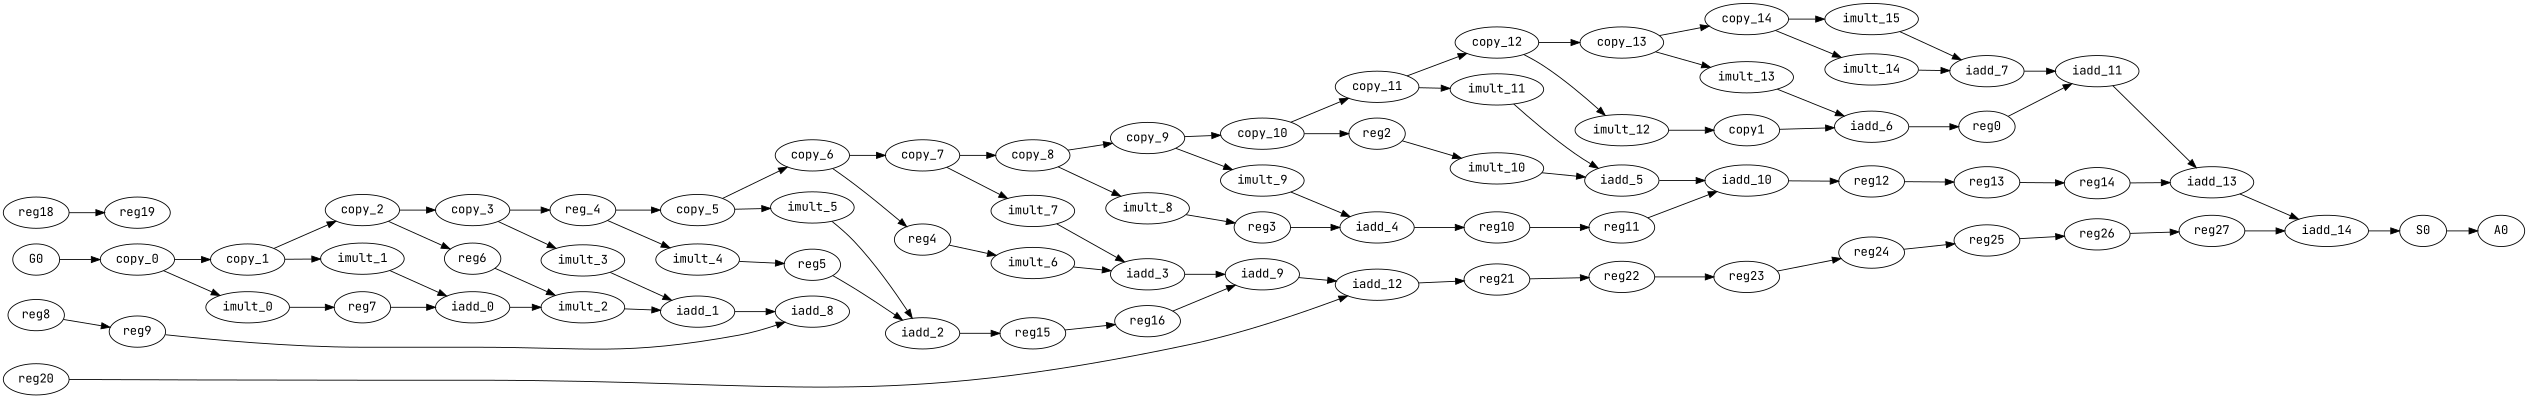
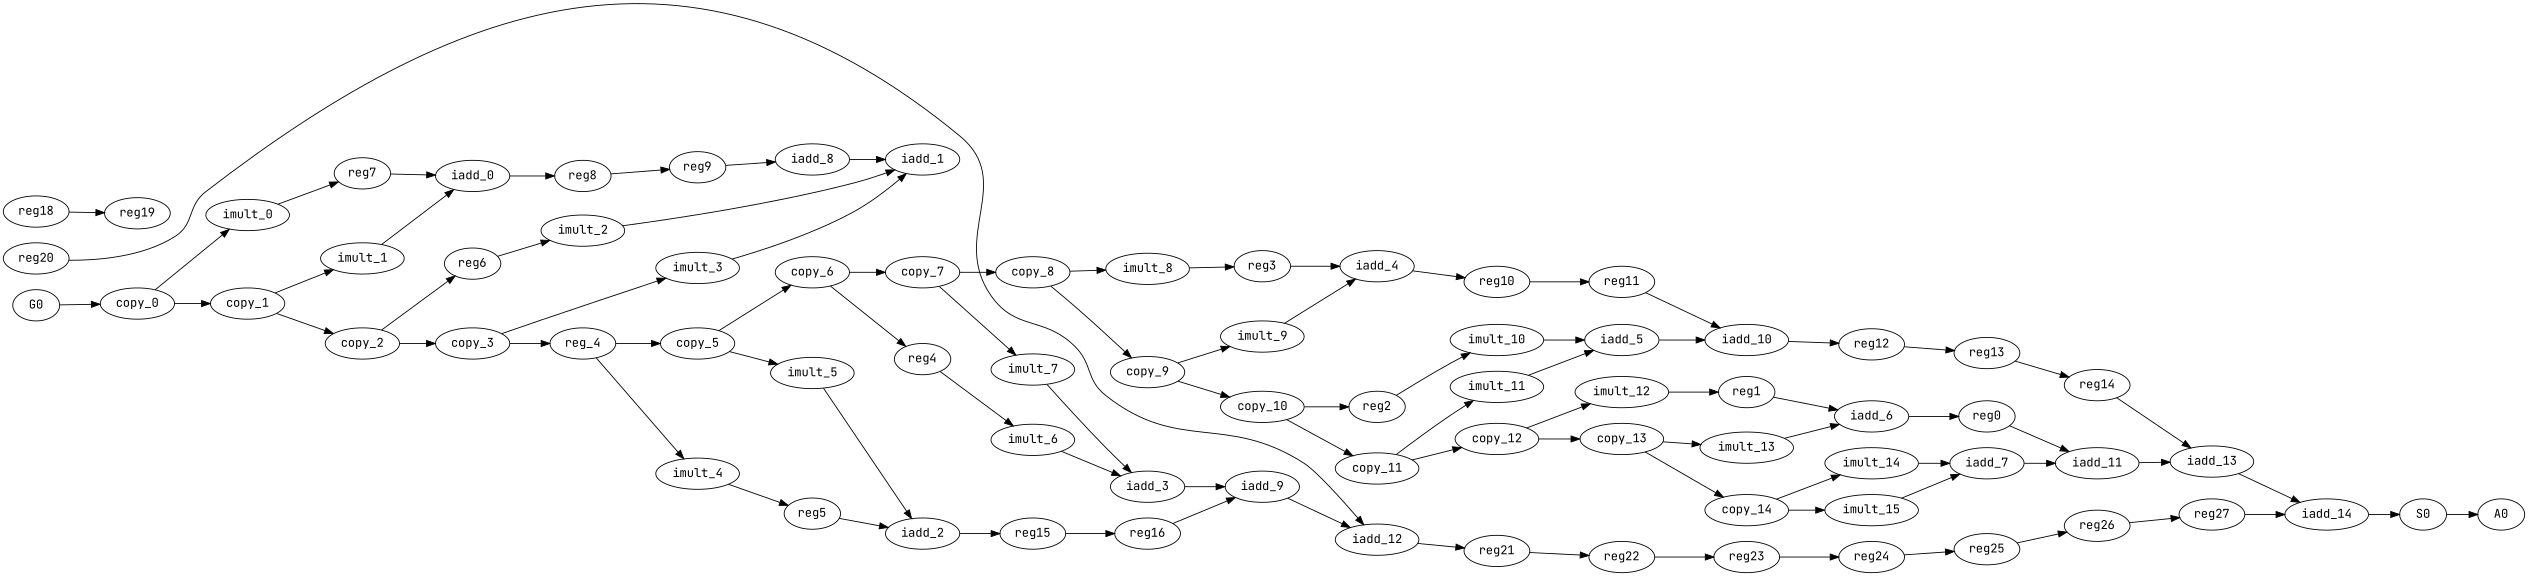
(1747, 130) -> (1747, 392)
(521, 307) -> (528, 176)
(750, 312) -> (863, 159)
